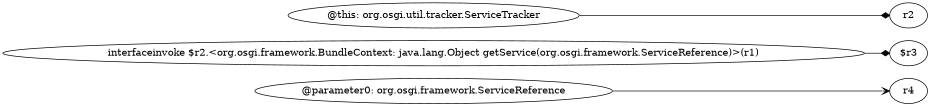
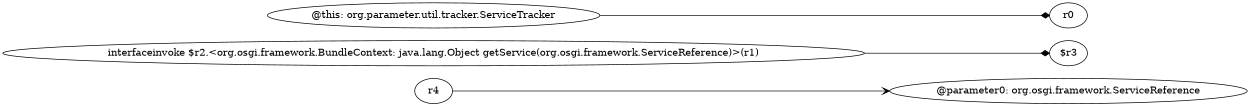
(434, 15) -> (434, 15)
(909, 15) -> (1068, 15)
(747, 91) -> (668, 91)
